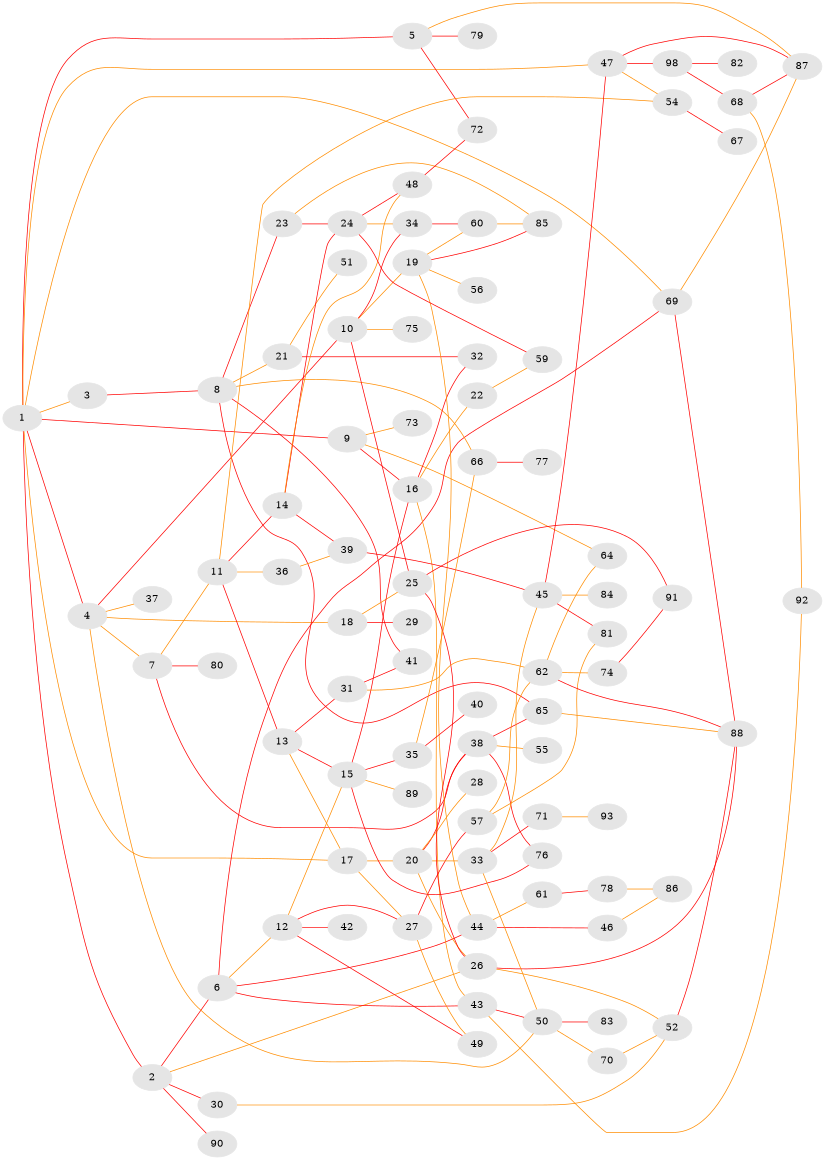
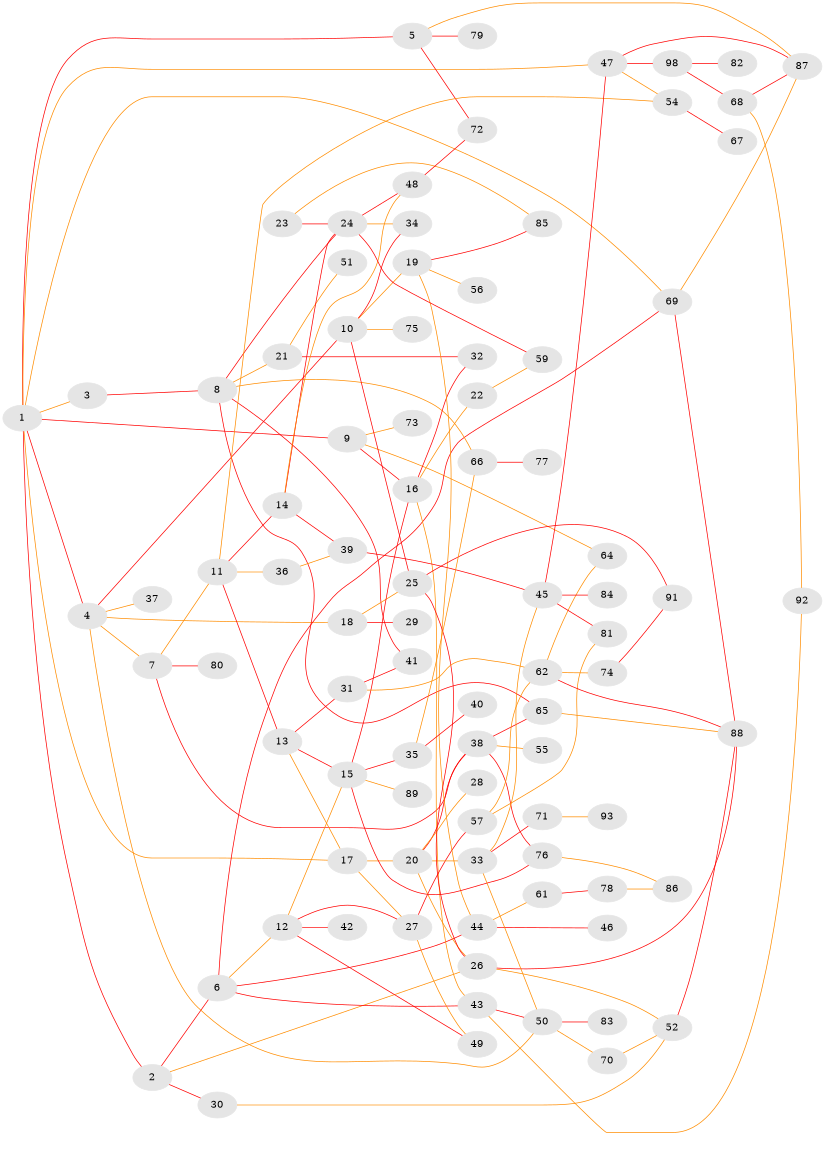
(477, 224) -> none
(257, 289) -> (279, 305)
(571, 595) -> (571, 595)
(640, 909) -> (610, 865)
(217, 1144) -> none
